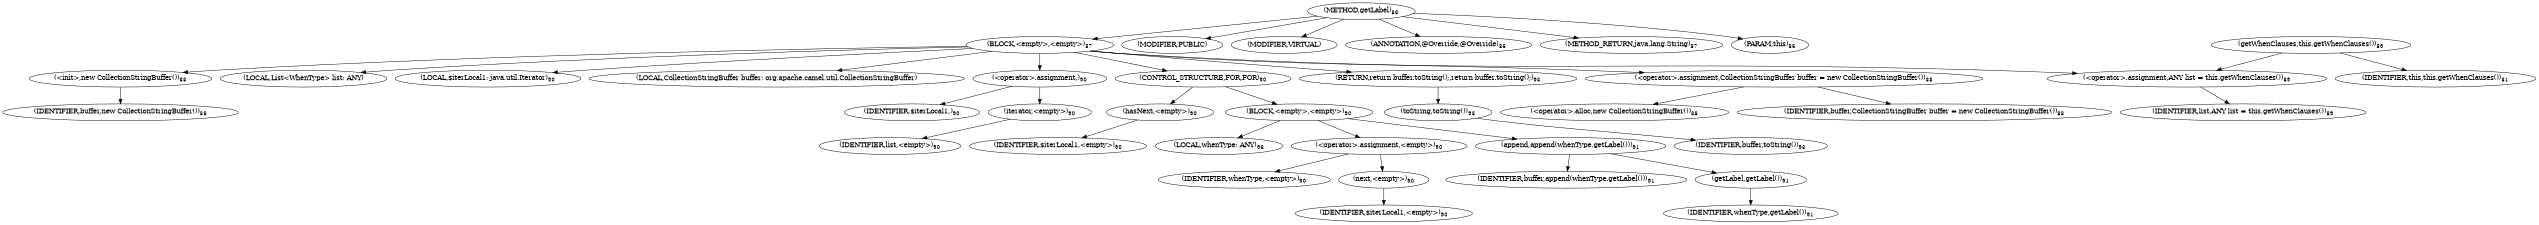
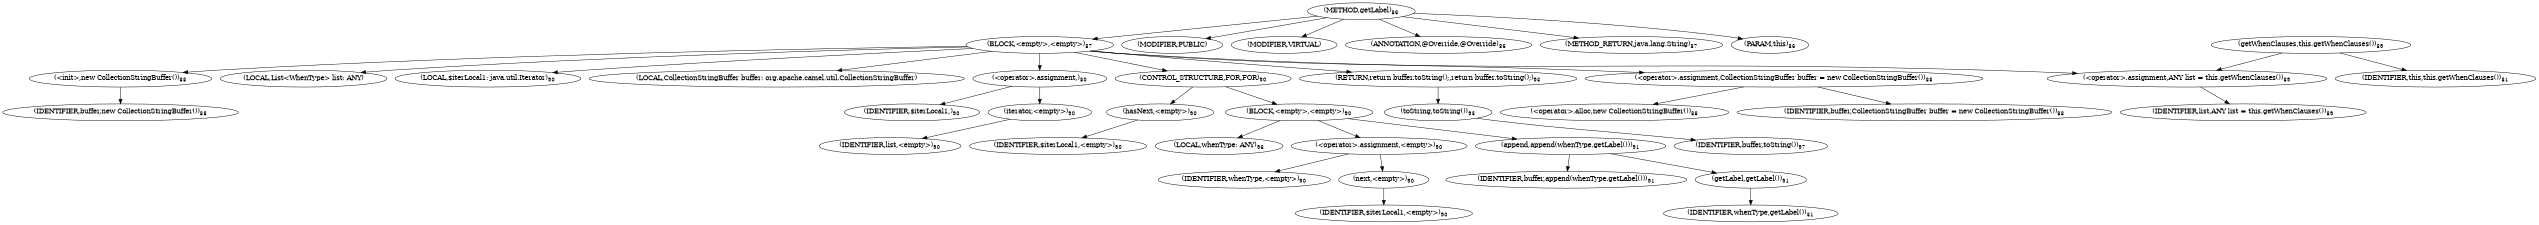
(1084, 78) -> (1084, 78)
(1802, 145) -> (1802, 145)
(1810, 213) -> (1810, 213)
